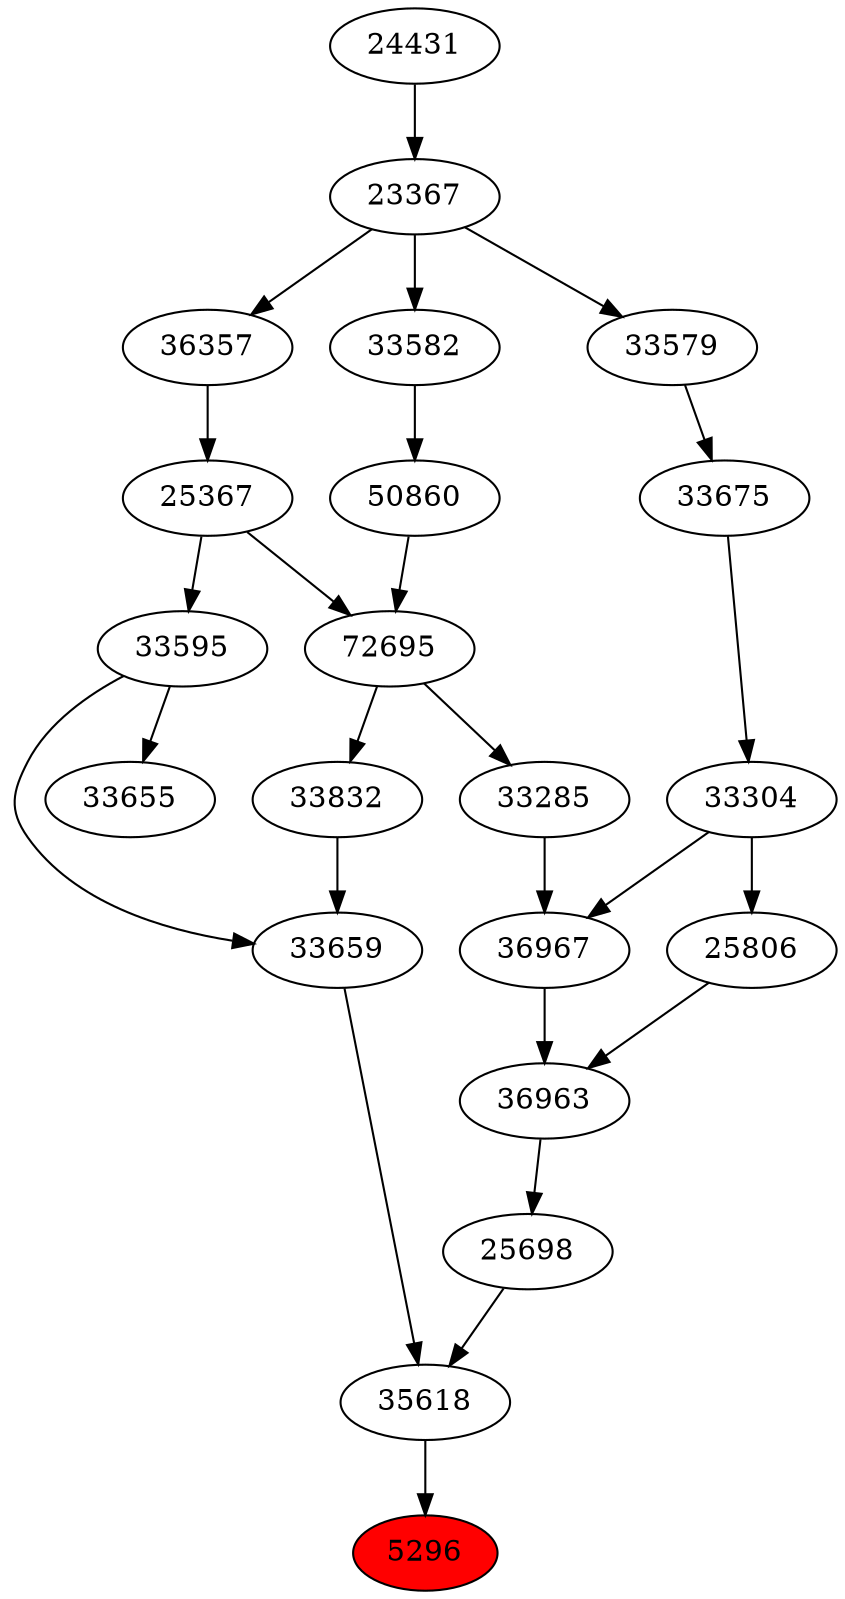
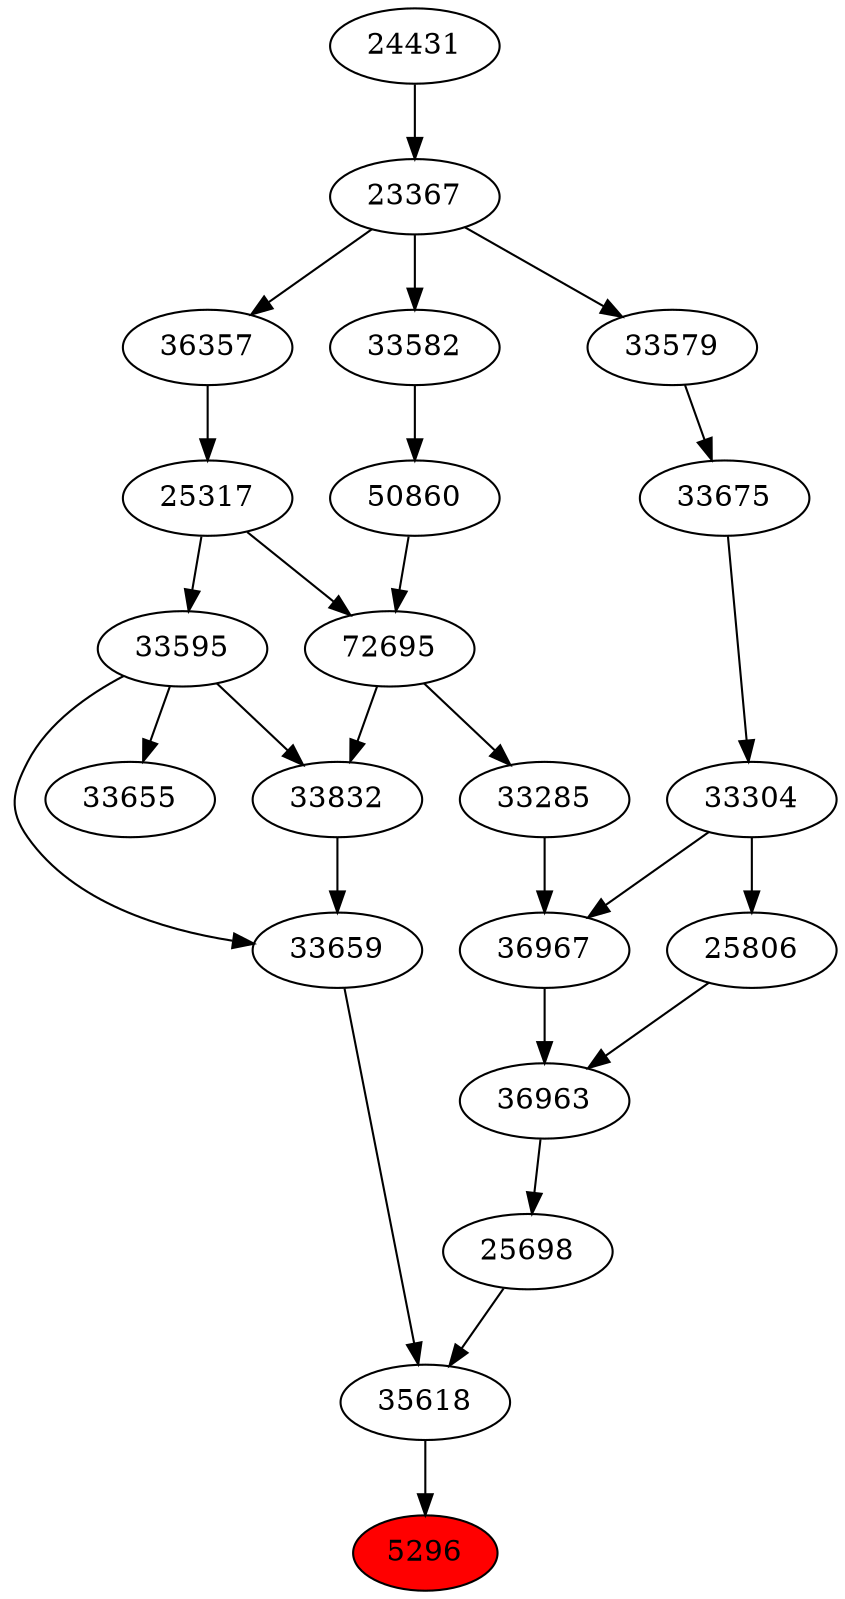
(208, 498) -> (208, 498)
none -> (252, 717)
